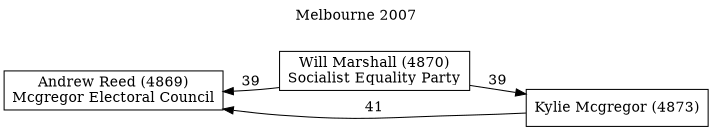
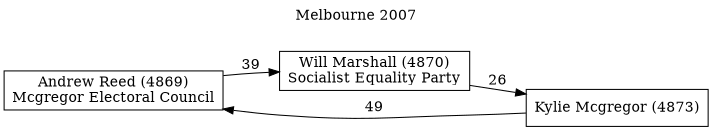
(498, 81) -> (498, 81)
(257, 90) -> (246, 74)
(375, 107) -> (375, 107)
